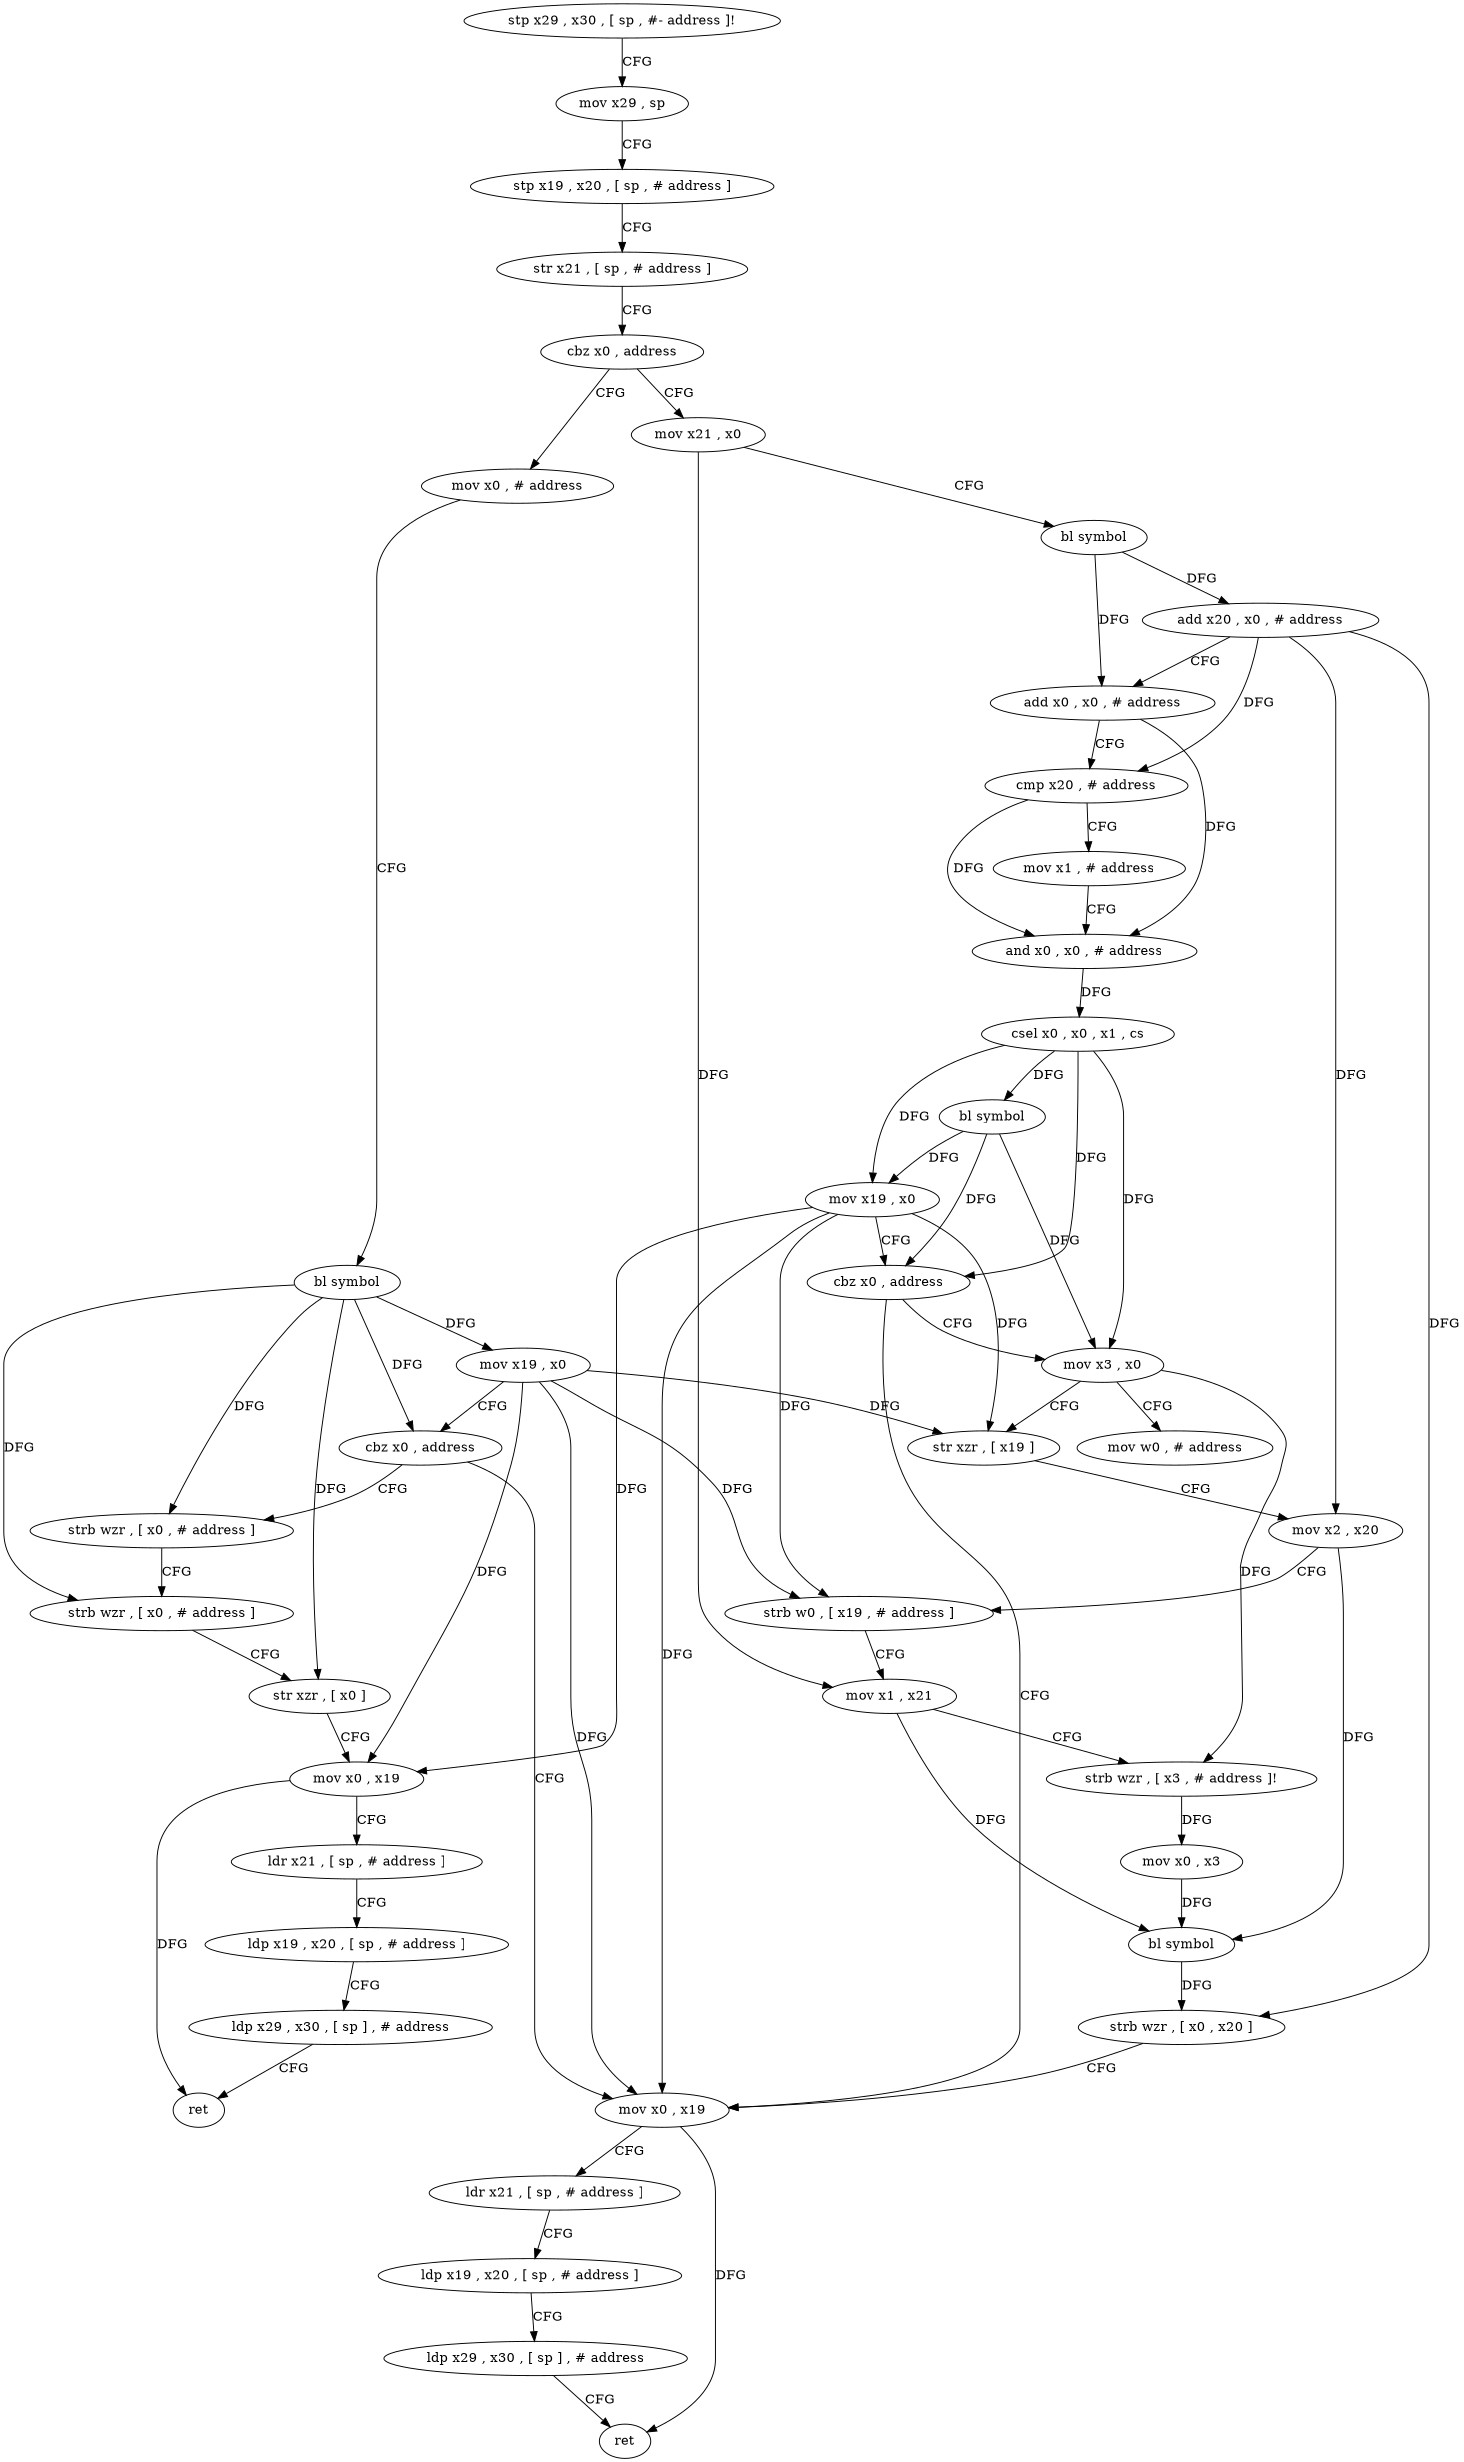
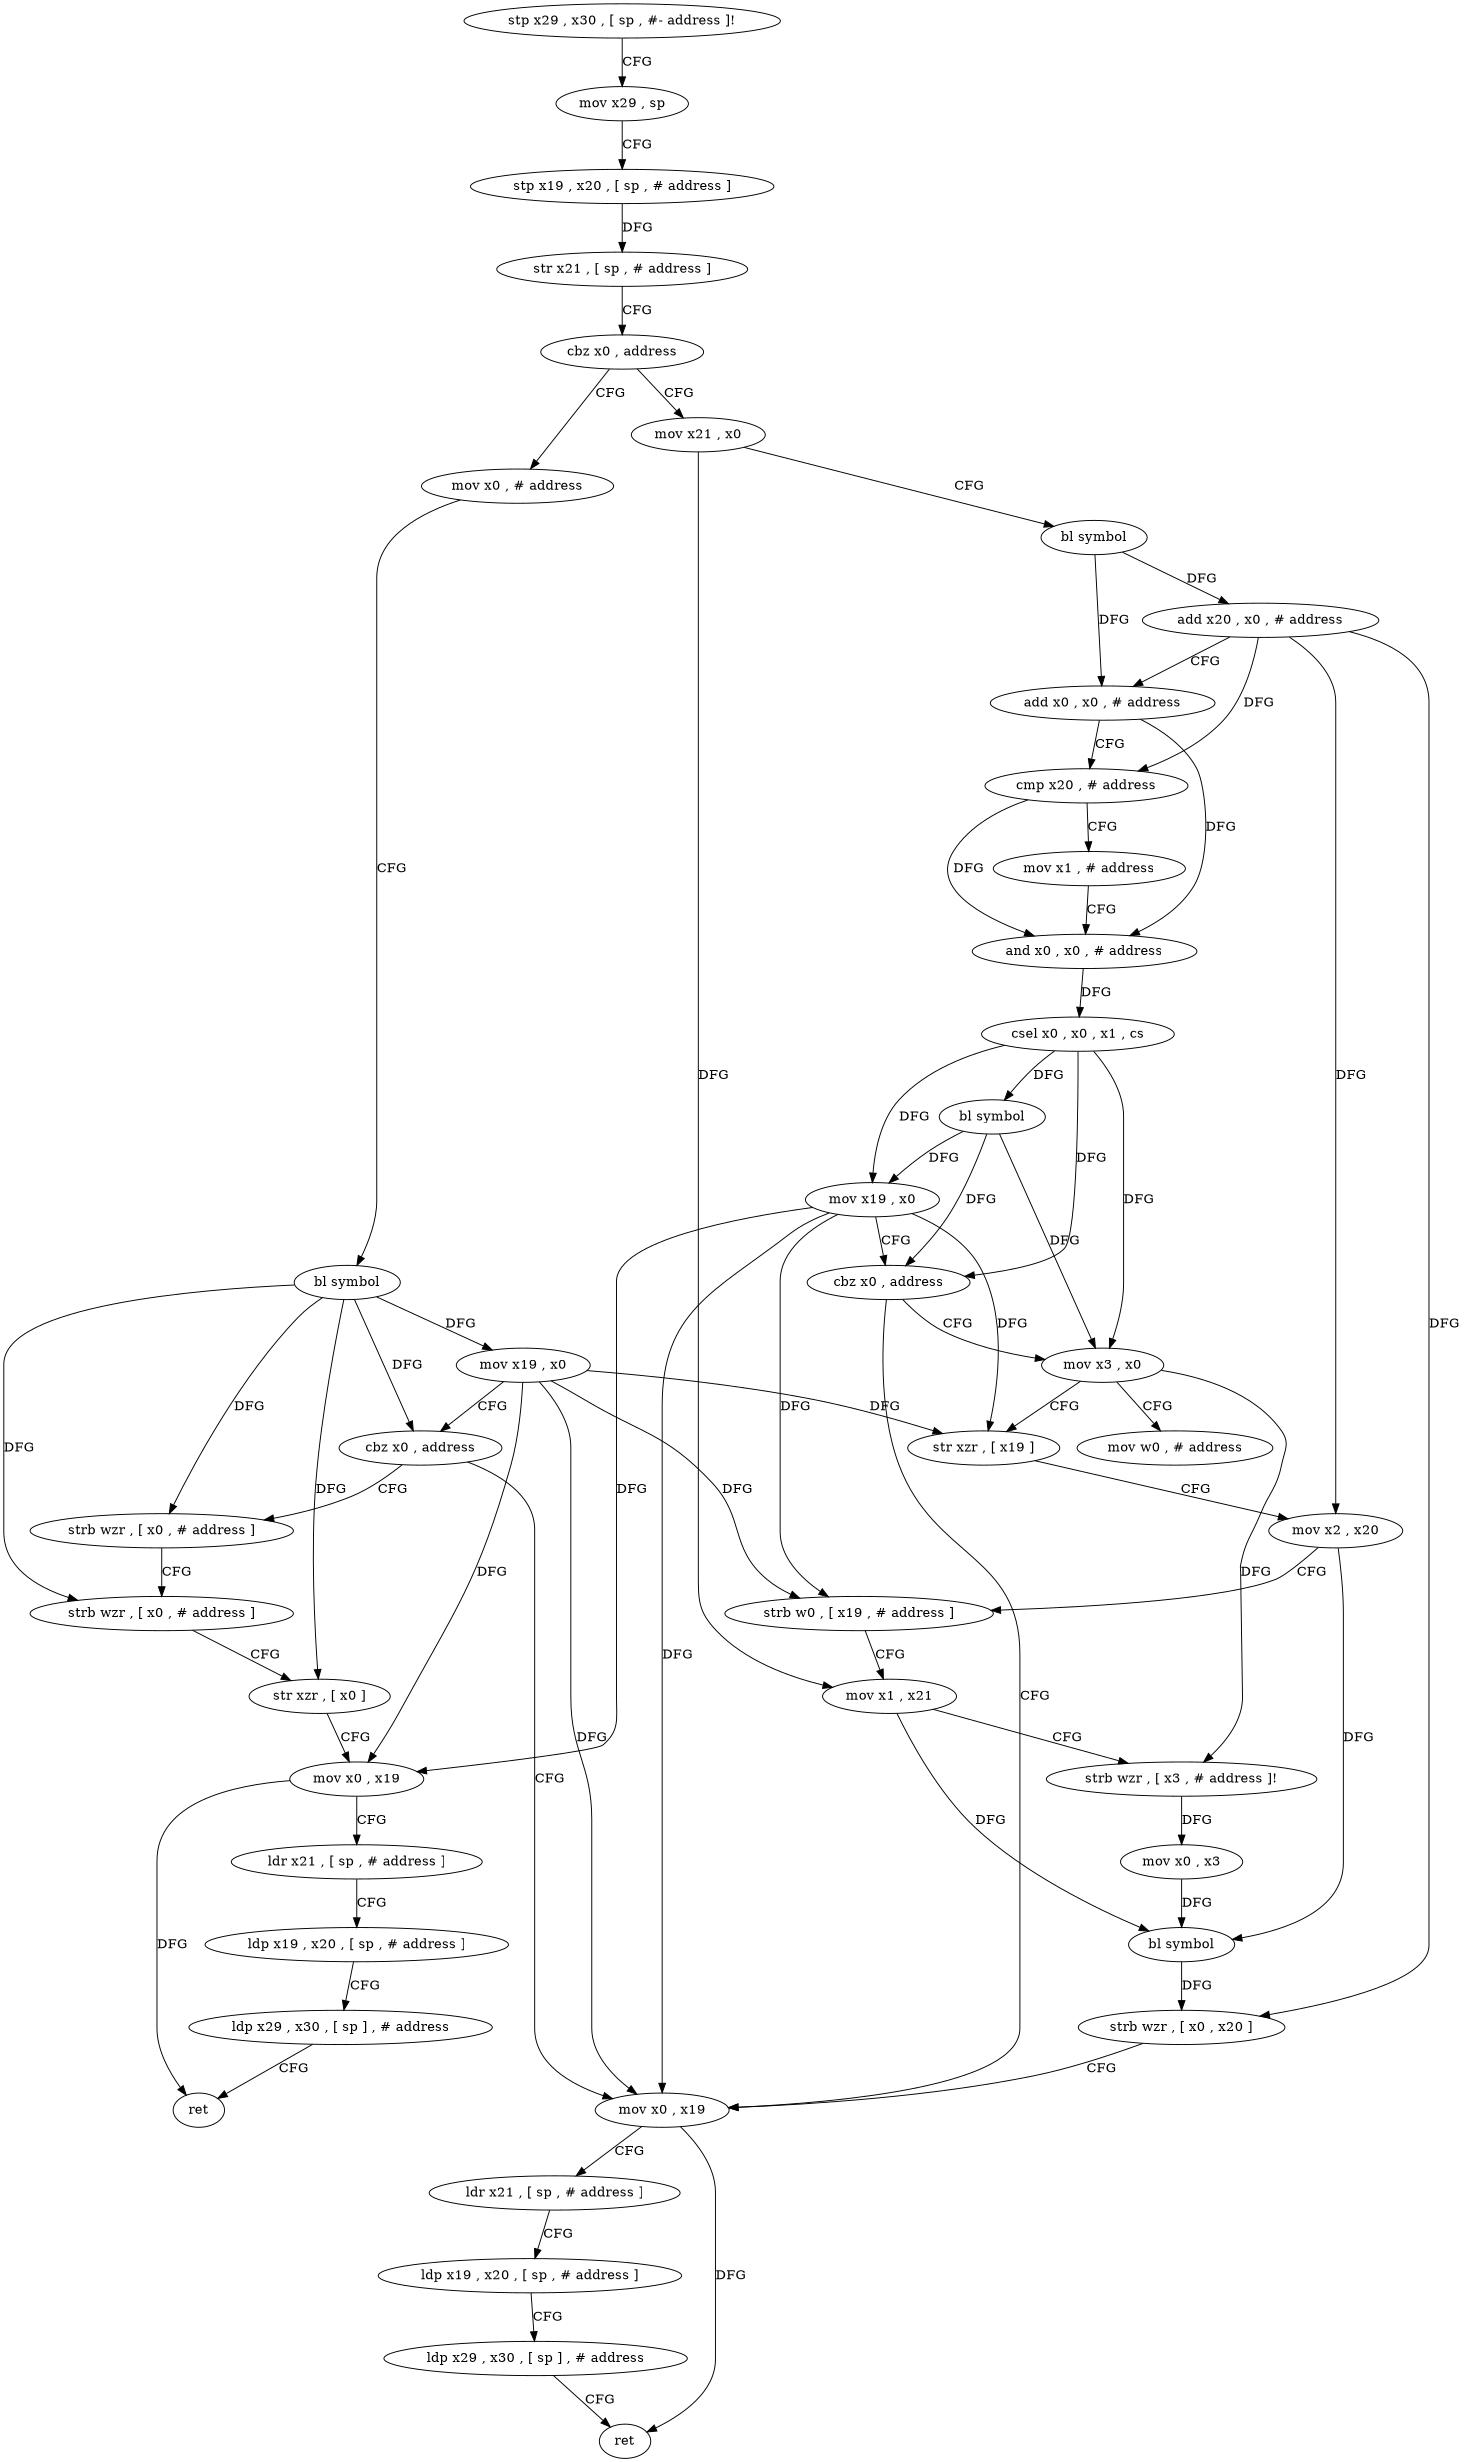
(637, 228) -> (638, 228)
